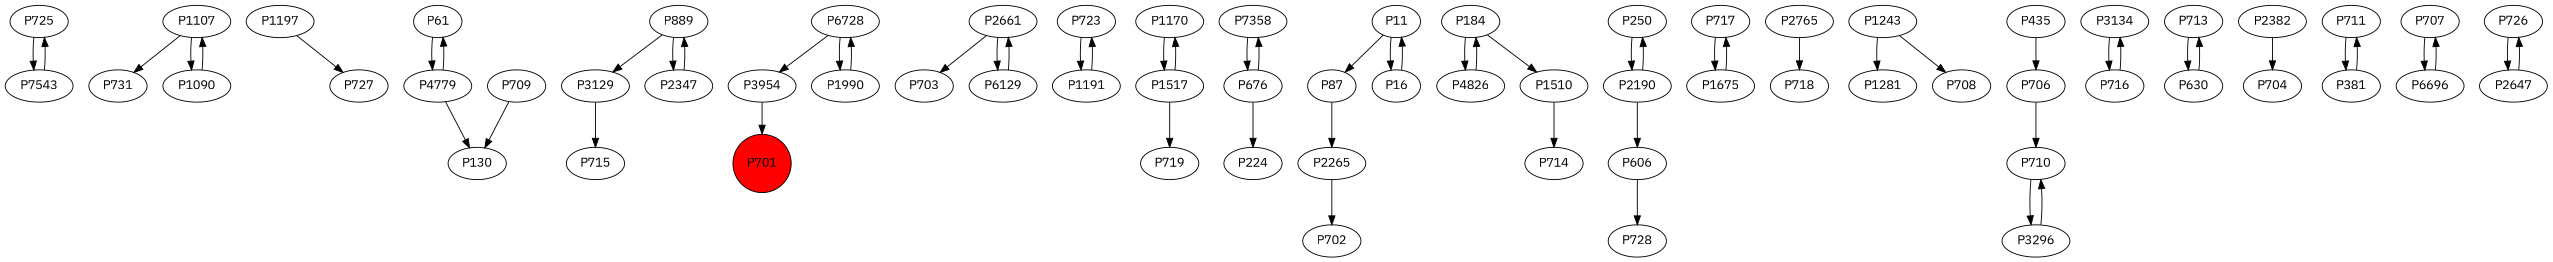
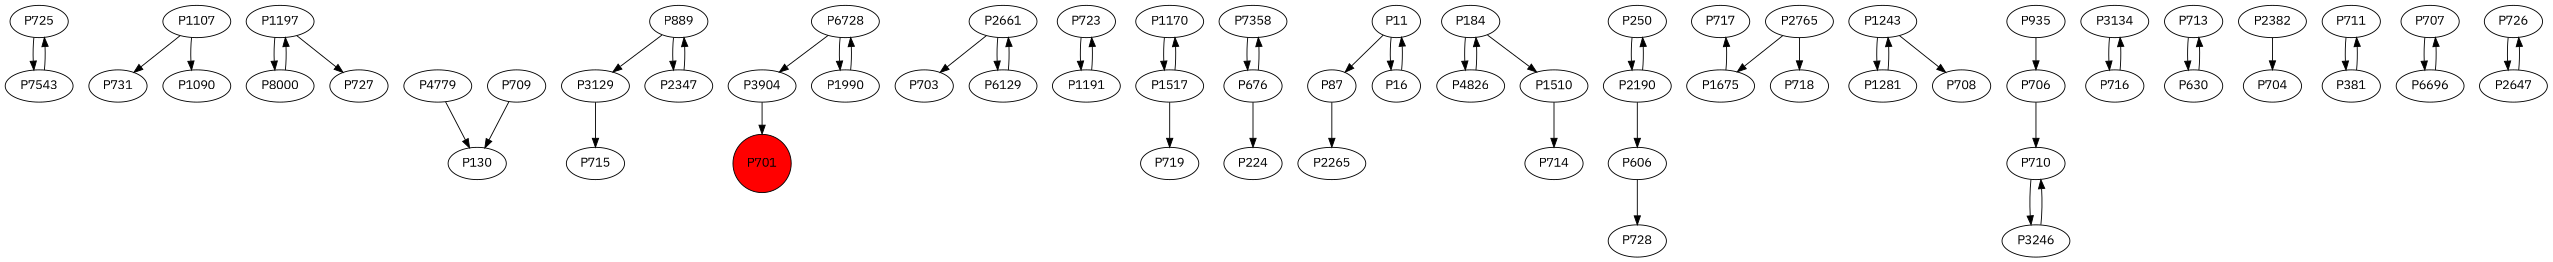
(438, 22) -> none
(2036, 22) -> (2036, 22)
(1715, 49) -> (1764, 51)
(203, 58) -> none
none -> (1889, 58)
none -> (280, 86)
(762, 86) -> (762, 86)
(1332, 241) -> none
(2036, 241) -> (2036, 241)
